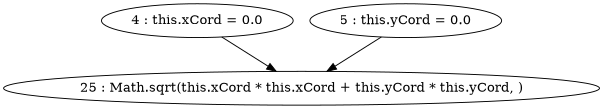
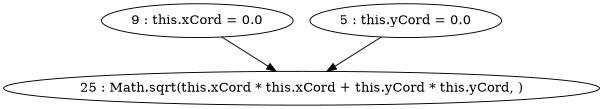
(197, 21) -> (197, 21)
